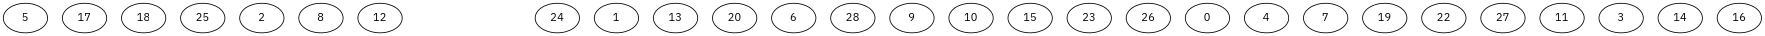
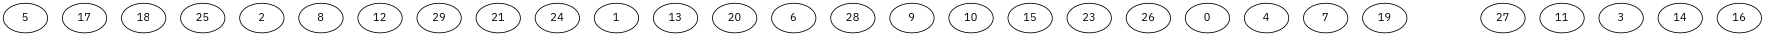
none -> (439, 18)
none -> (498, 18)
(1444, 18) -> none
